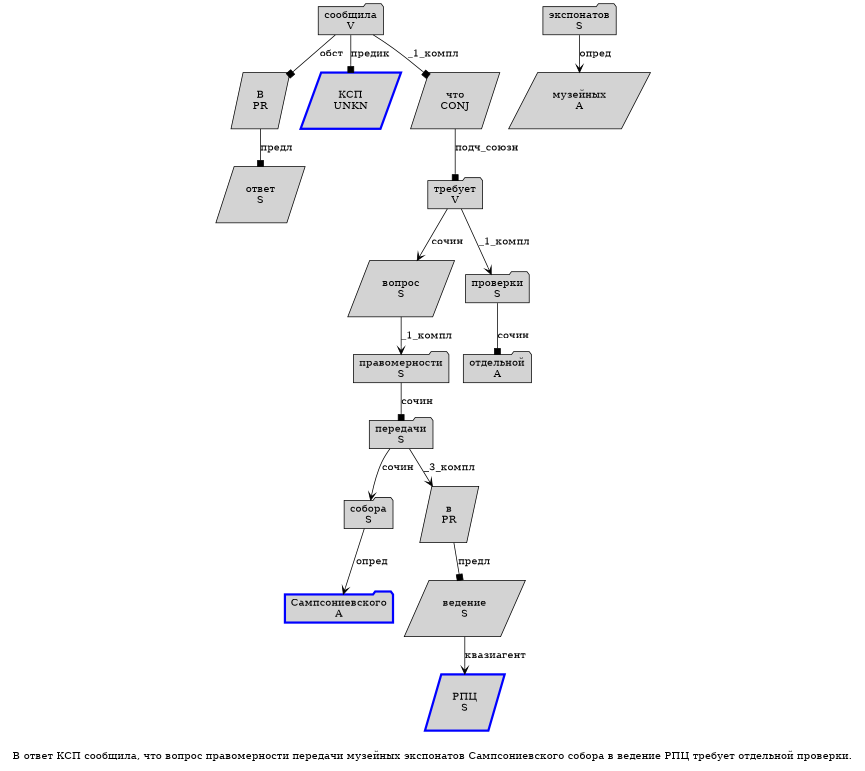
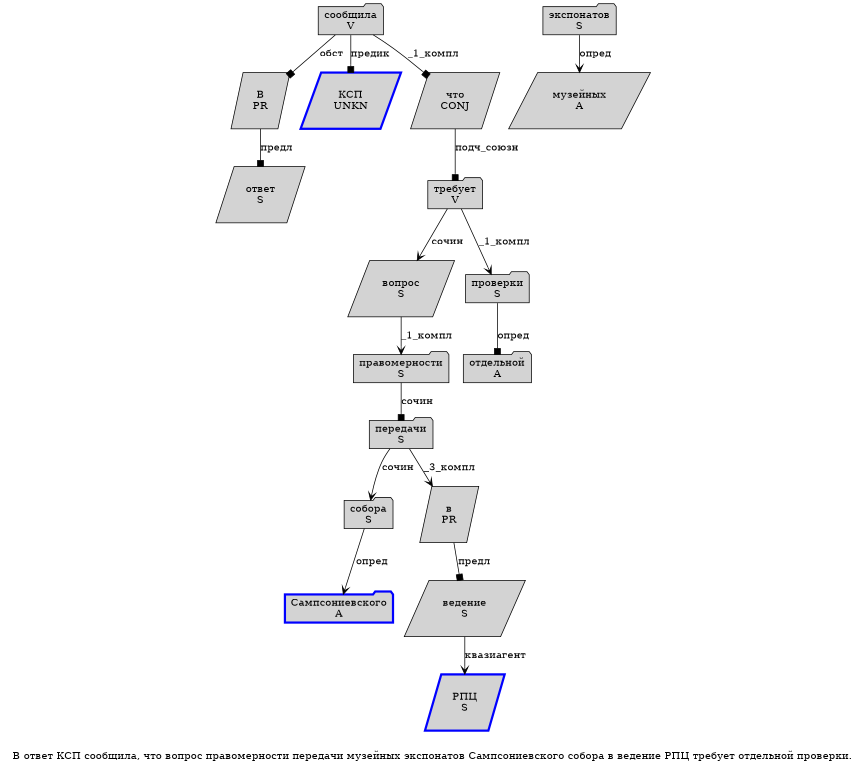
(513, 336) -> (513, 336)
